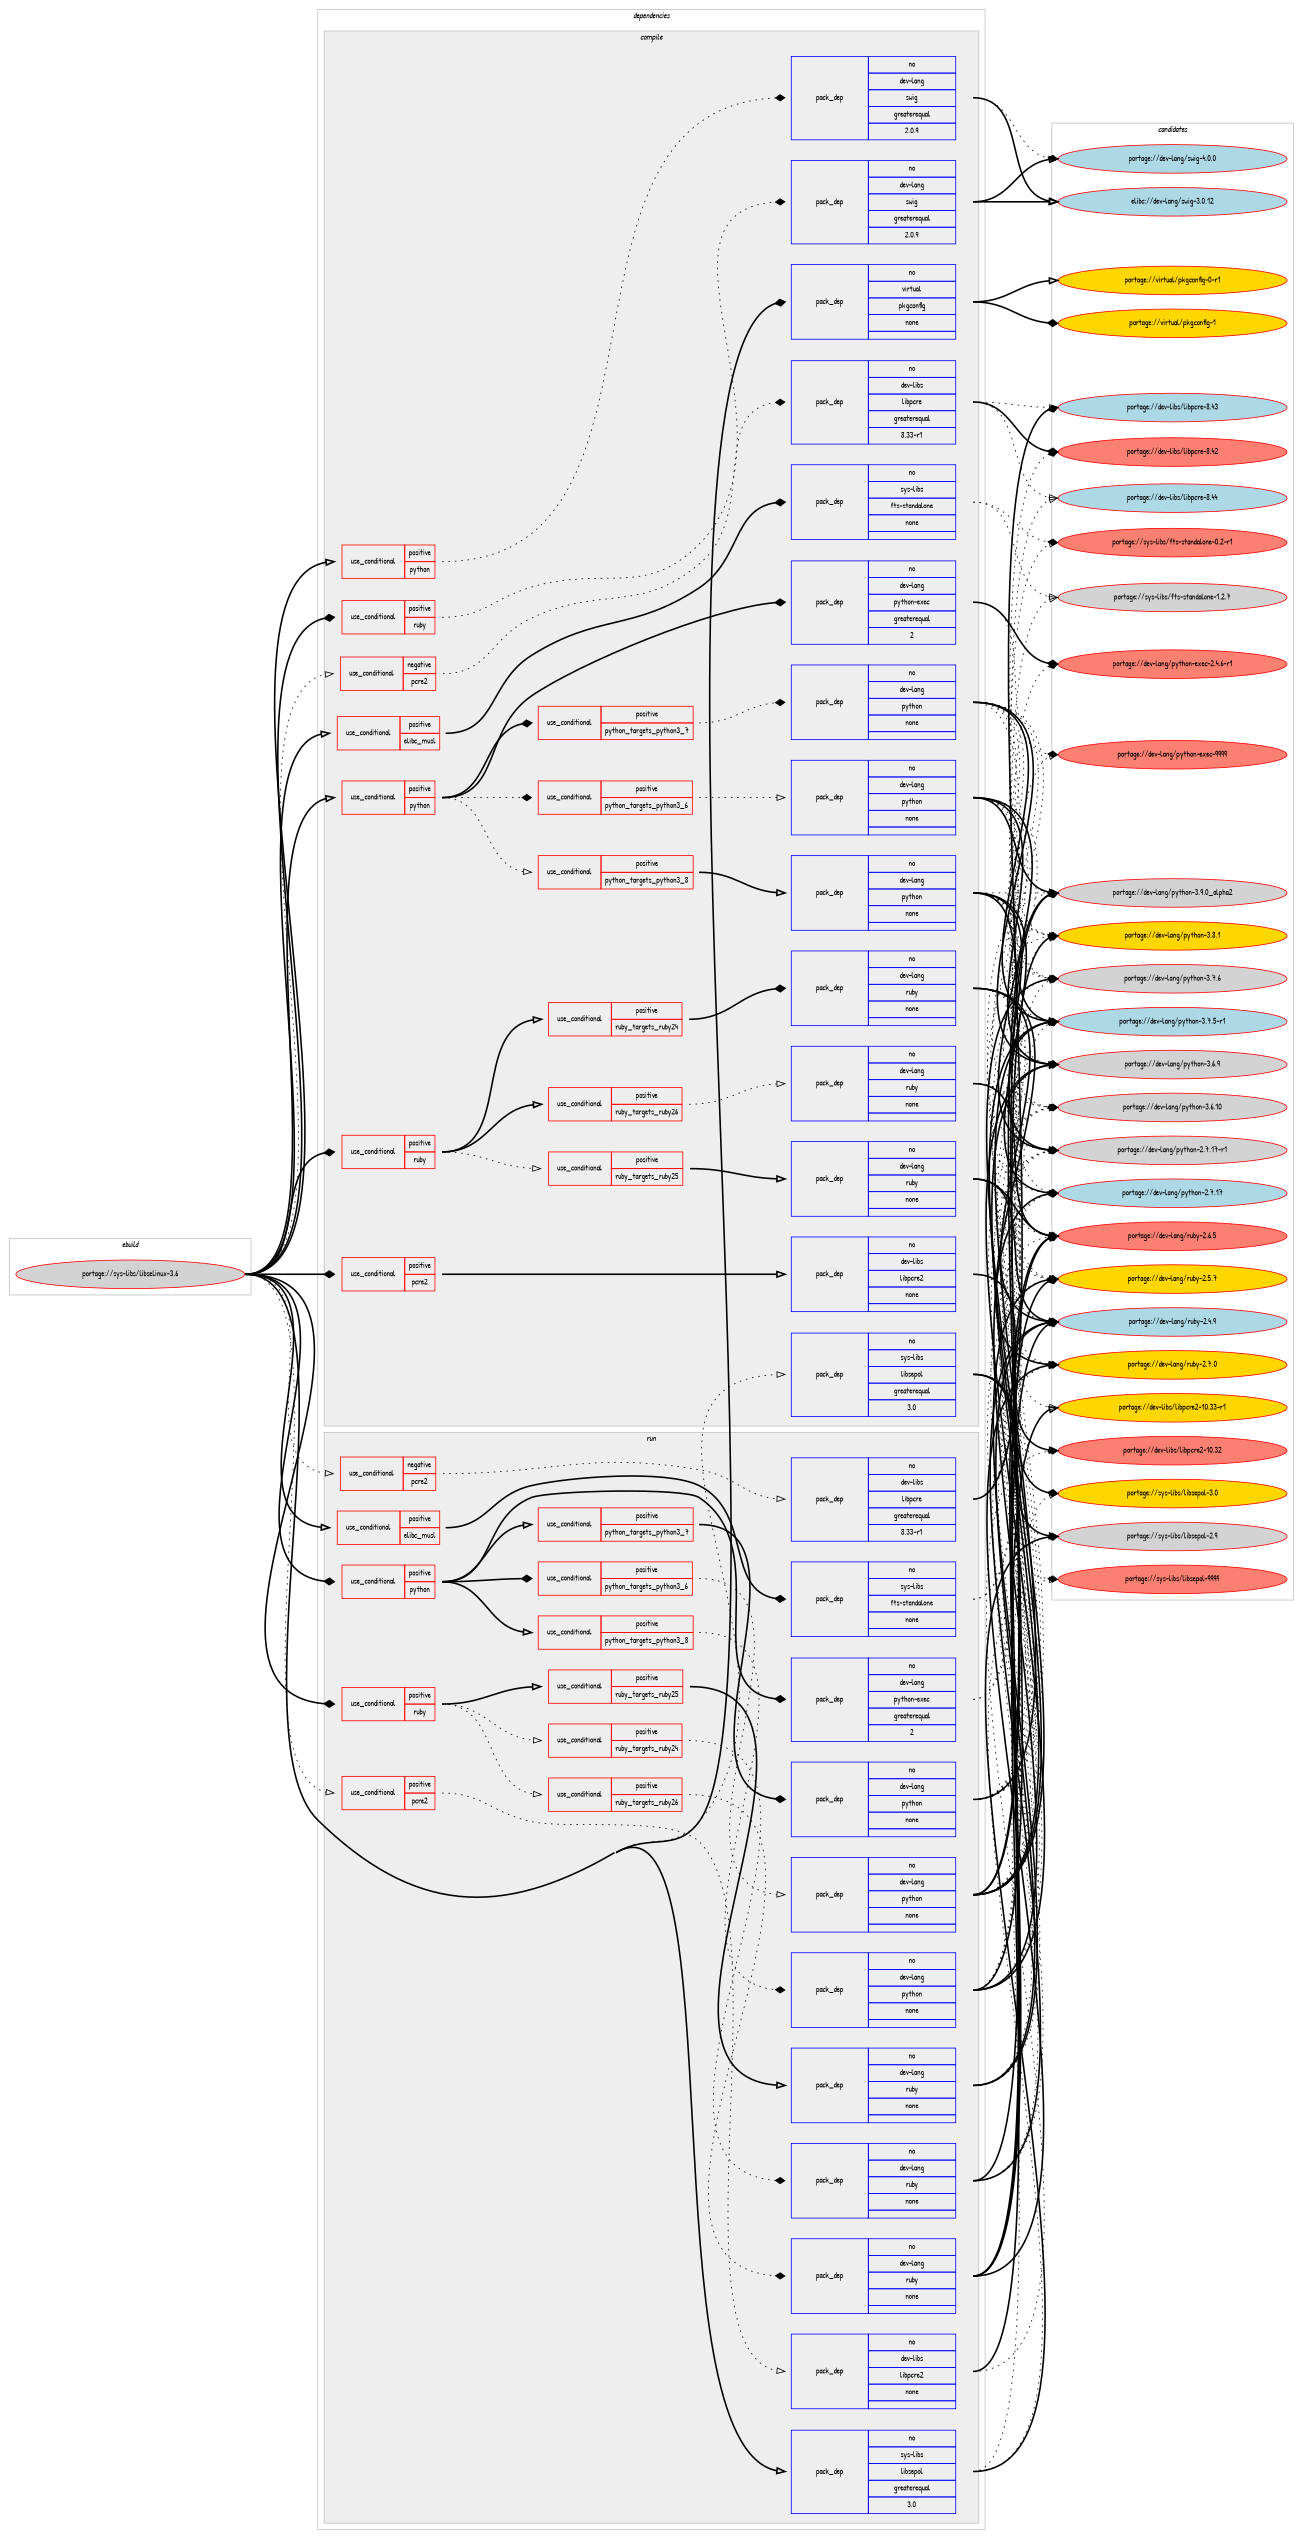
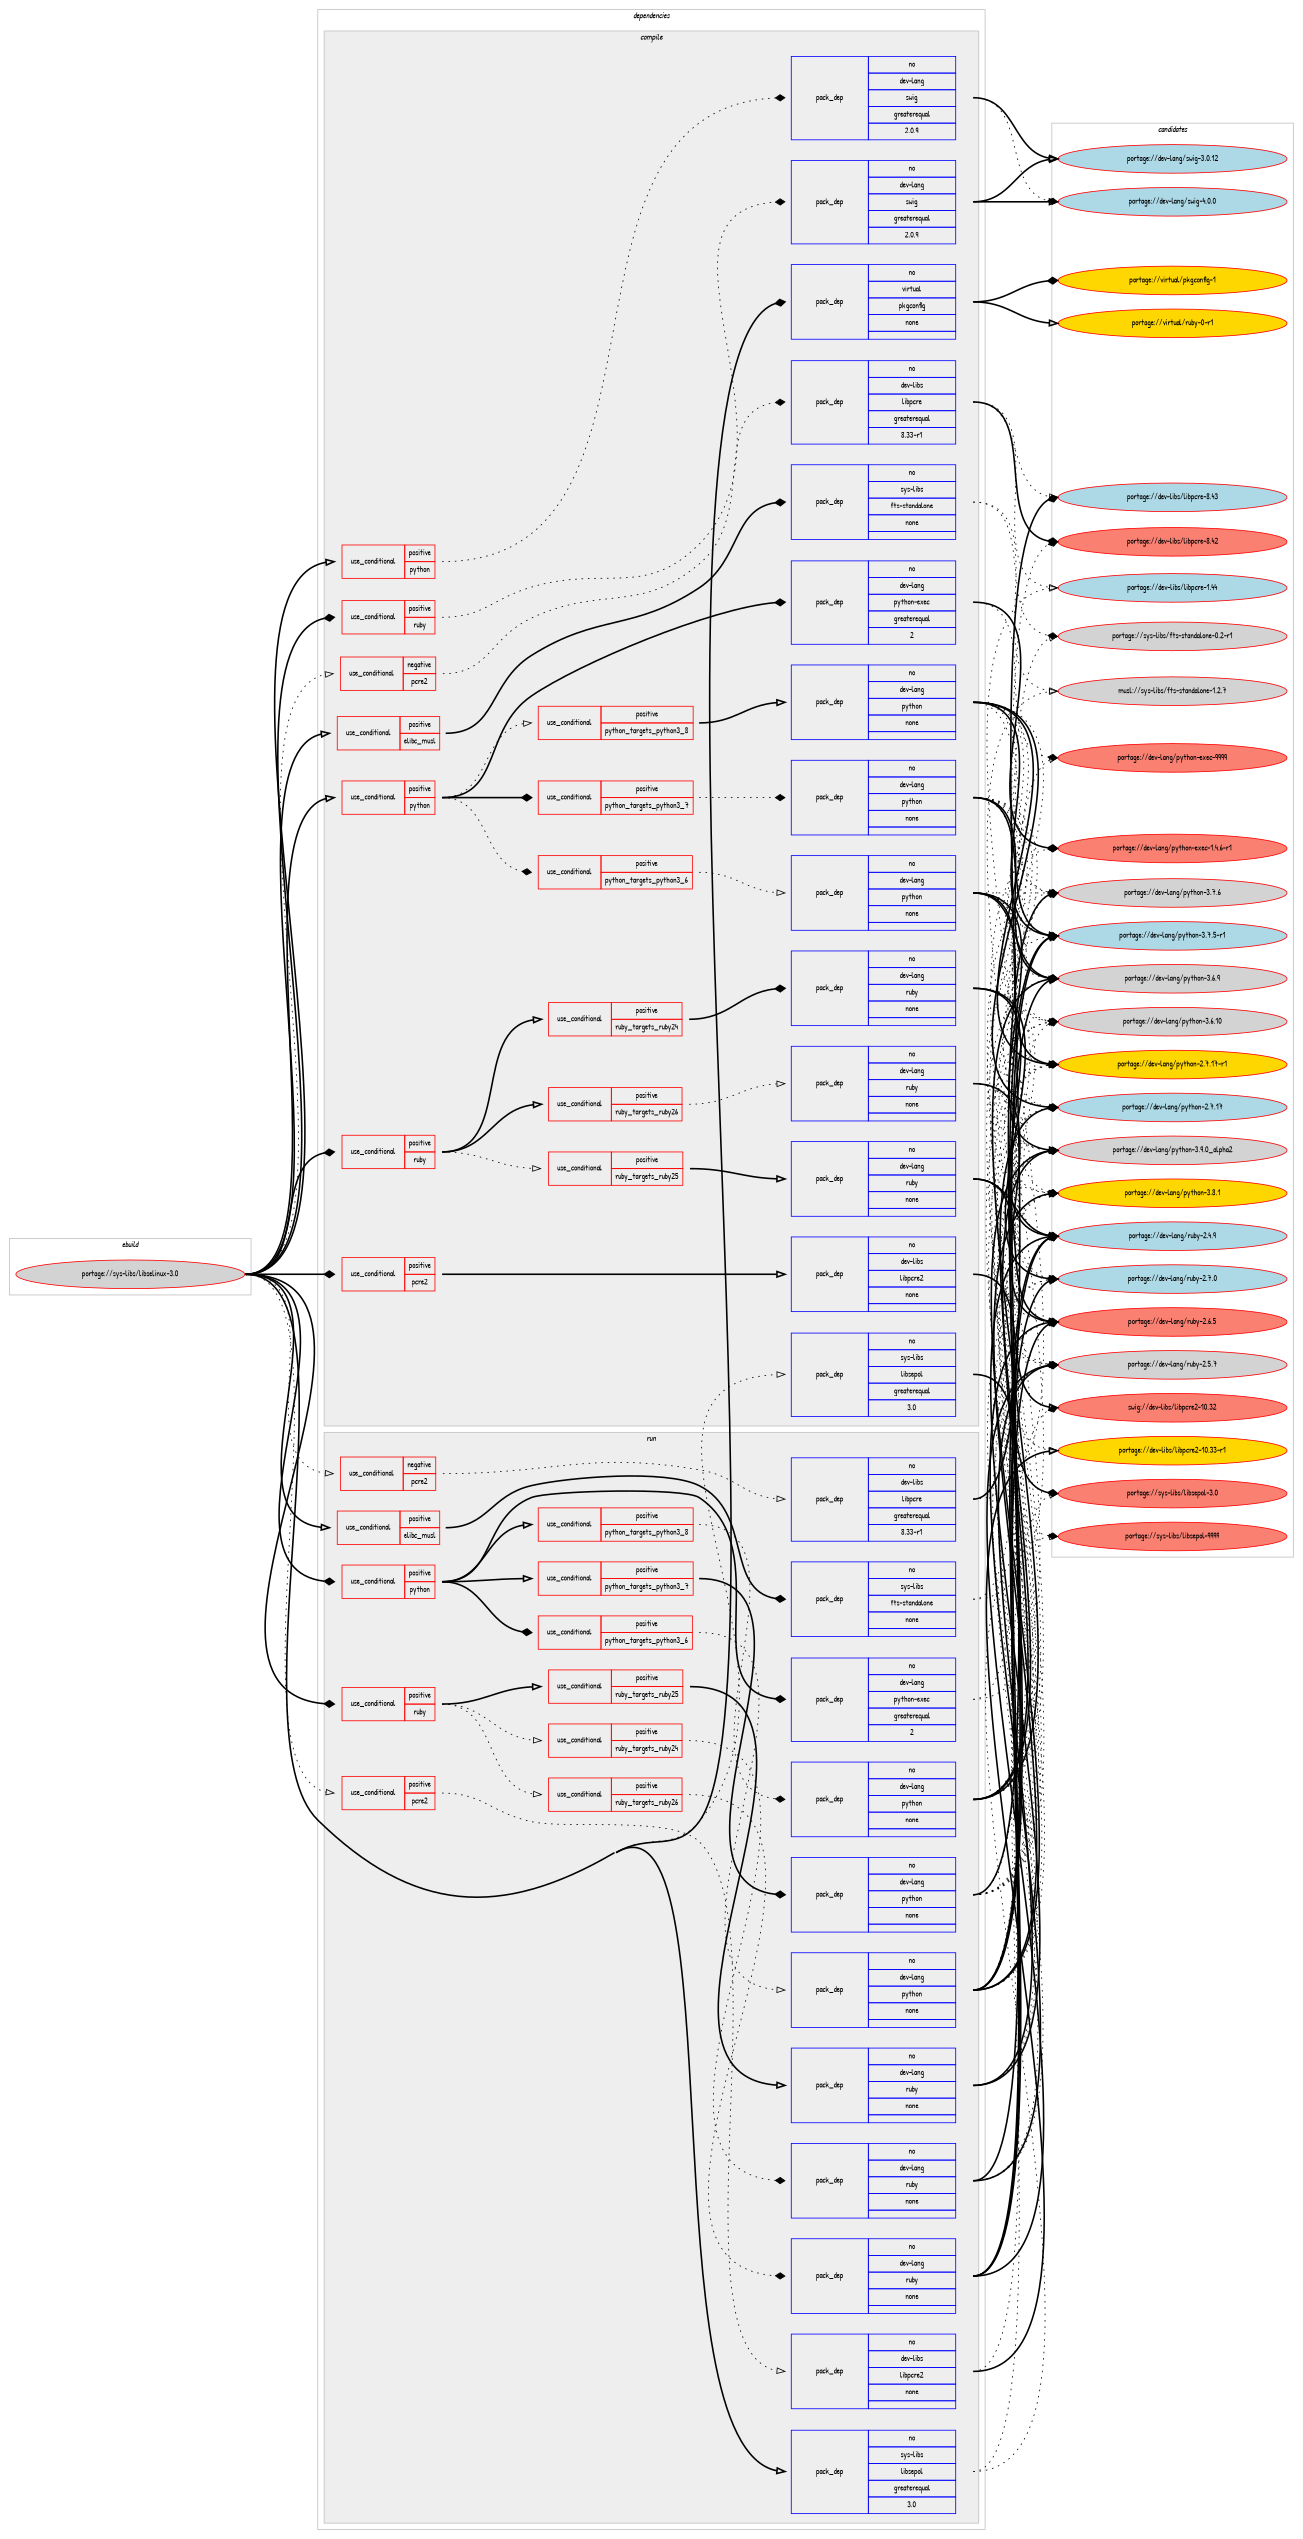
(1173, 202) -> (1173, 159)
(1173, 280) -> (1173, 323)
(1173, 498) -> (1173, 588)
(1173, 543) -> (1173, 636)
(1173, 597) -> (1173, 691)
(1173, 664) -> (1173, 848)
(1173, 1150) -> (1173, 1065)
(130, 1274) -> (130, 1274)
(1173, 1279) -> (1173, 1365)
(1173, 1365) -> (1173, 1279)
(1173, 1451) -> (1173, 1408)
(1173, 1494) -> (1173, 1494)
(1173, 1536) -> none
